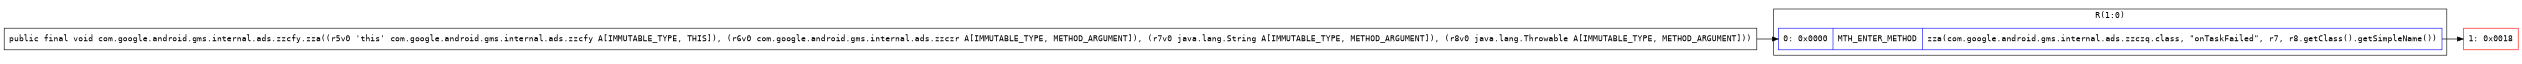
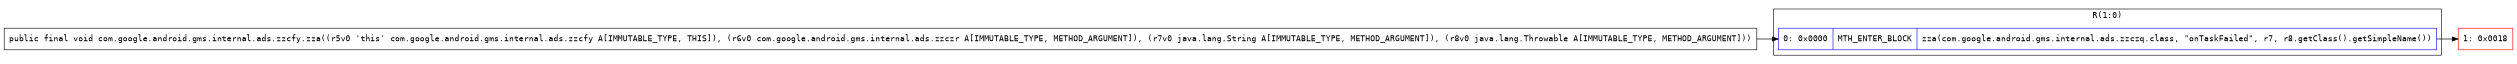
(1878, 39) -> (1875, 39)
